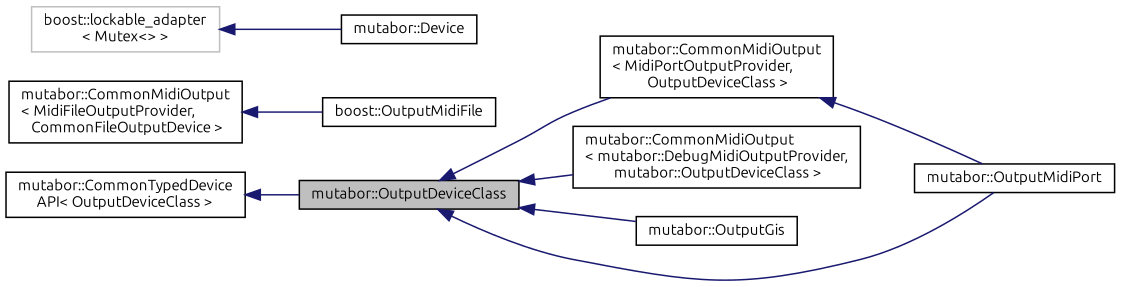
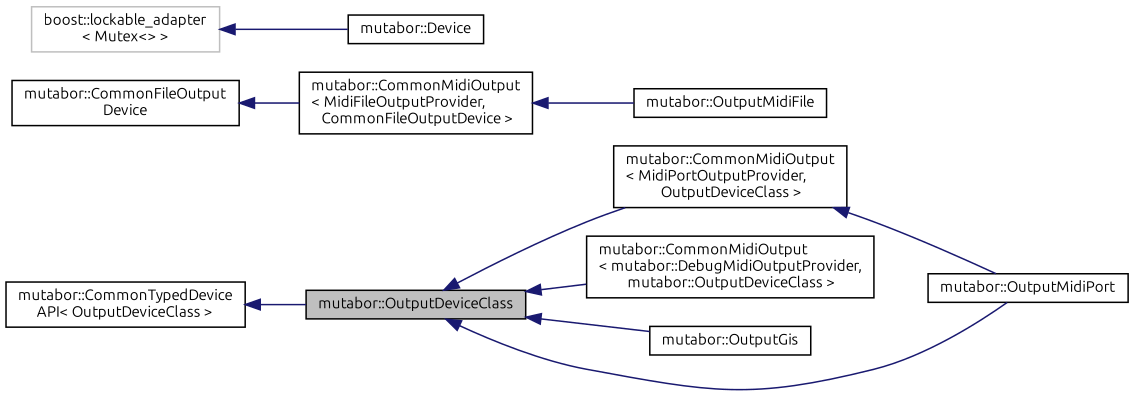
none -> (126, 103)
(409, 112) -> (730, 103)
